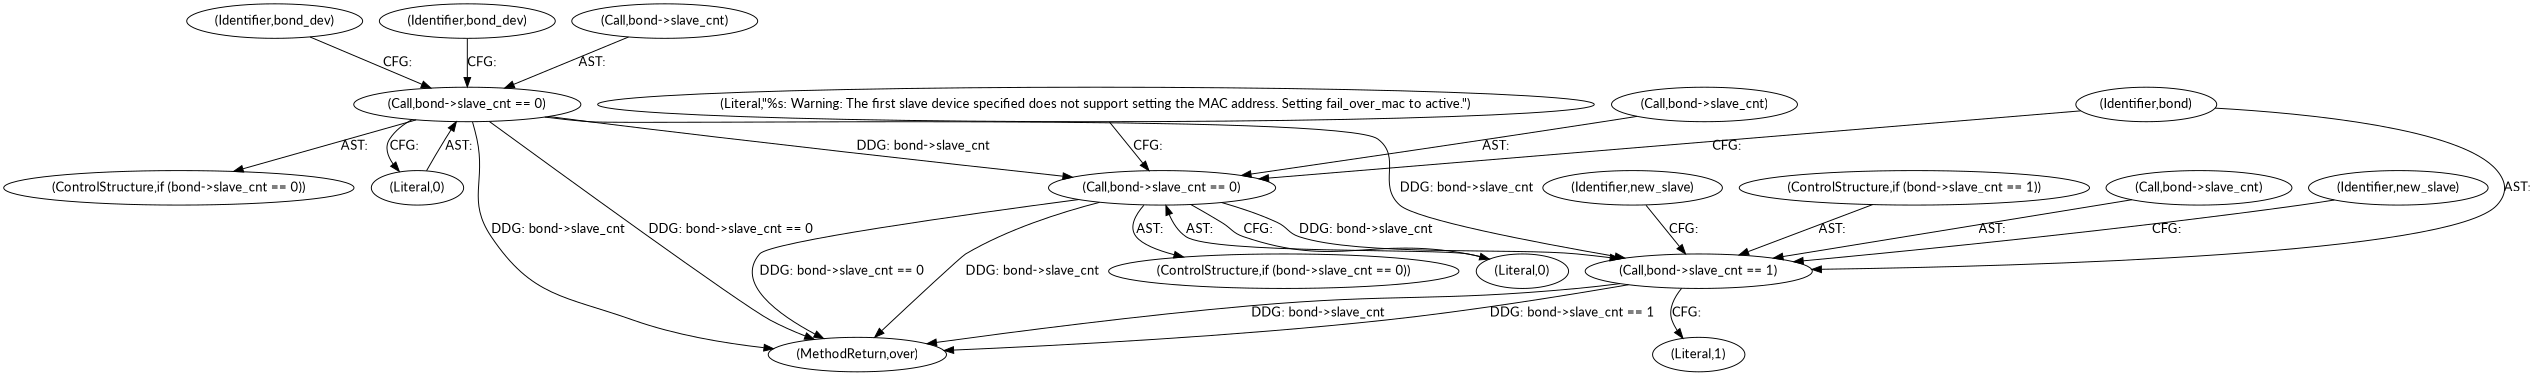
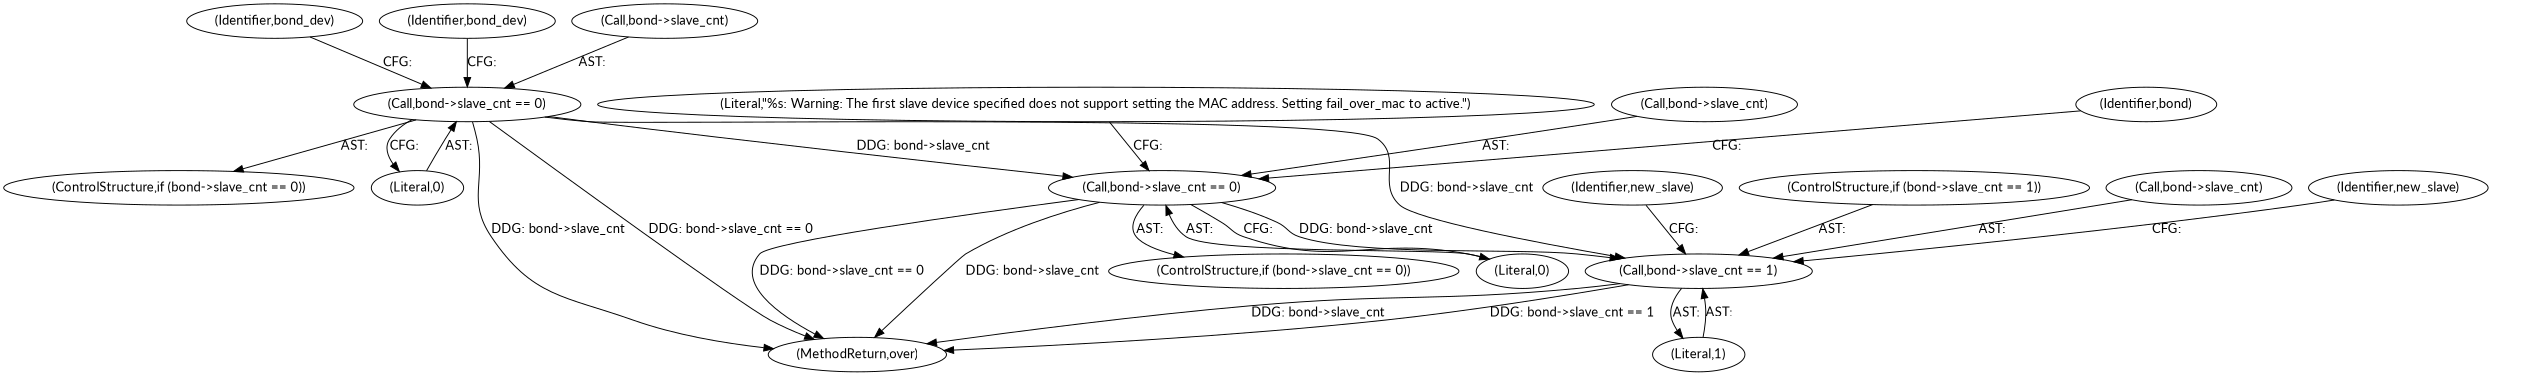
(2328, 245) -> (1706, 318)
(1689, 313) -> (1689, 313)
